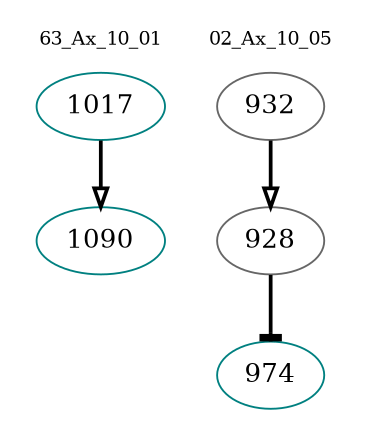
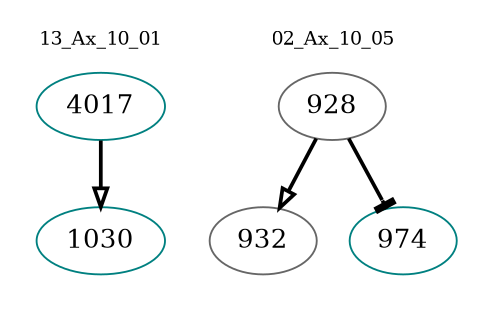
(101, 40) -> (101, 40)
(101, 106) -> (101, 106)
(271, 164) -> (302, 165)
(101, 241) -> (101, 241)
